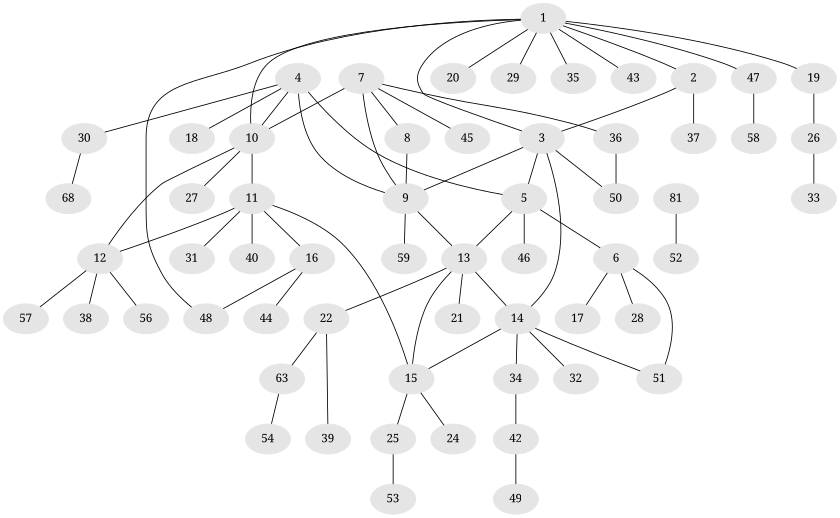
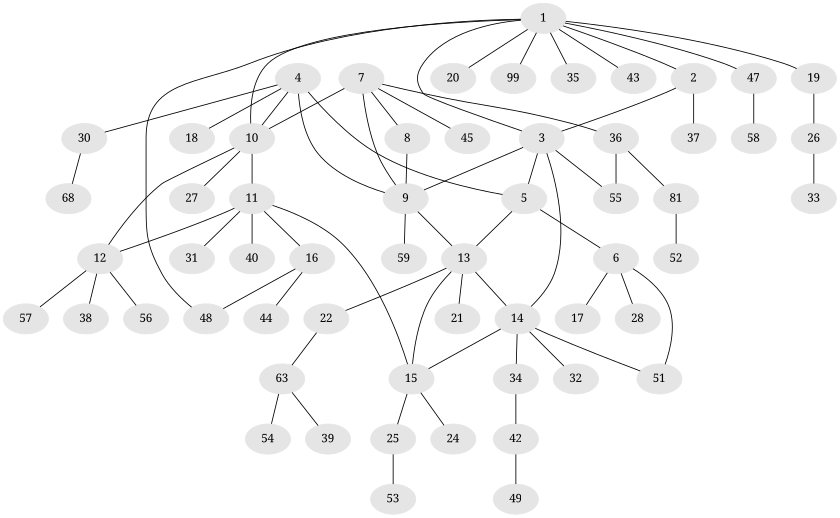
(513, 78) -> (513, 78)
none -> (646, 169)
(616, 199) -> (616, 199)
(524, 259) -> none
(327, 379) -> (305, 409)
